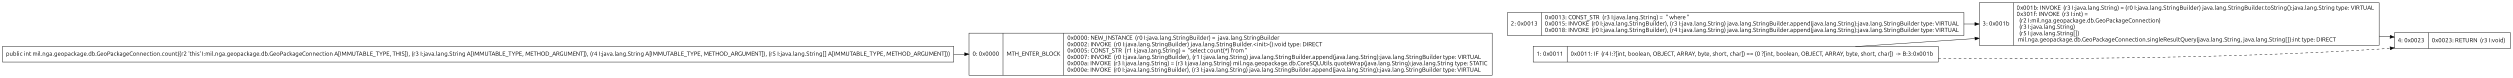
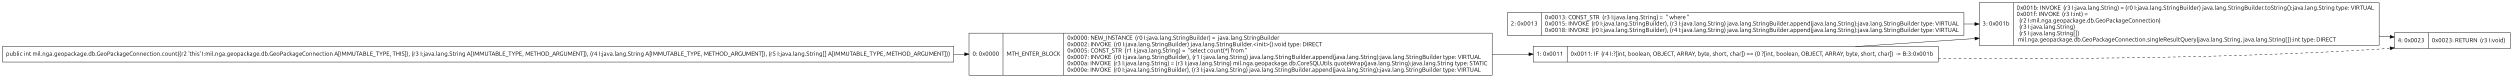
(2053, 14) -> (2053, 14)
none -> (1511, 54)
